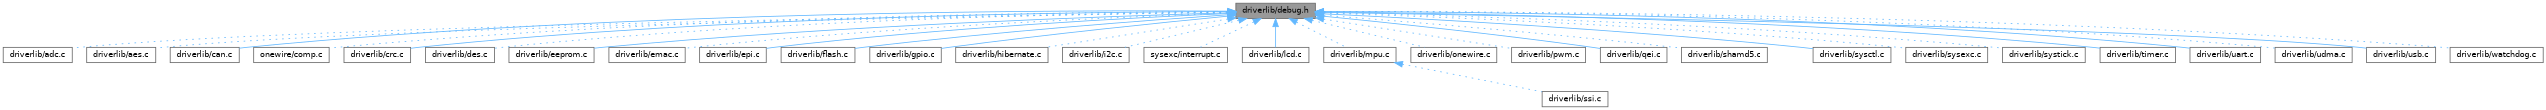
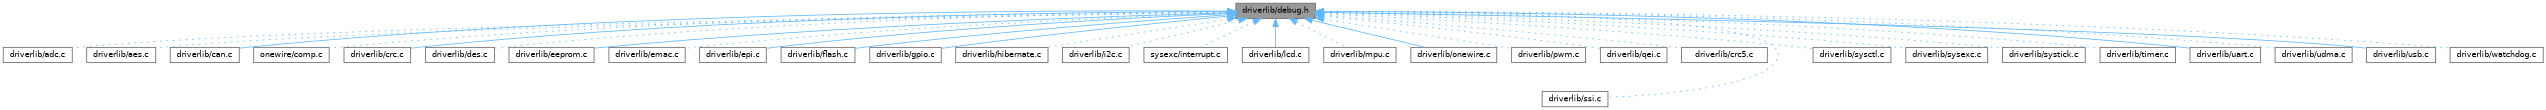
(1581, 29) -> (1581, 29)
(1848, 29) -> (1848, 29)
(1476, 33) -> (1476, 33)
(1369, 34) -> (1369, 34)
(1724, 55) -> (1724, 55)
(1472, 78) -> (1777, 59)
